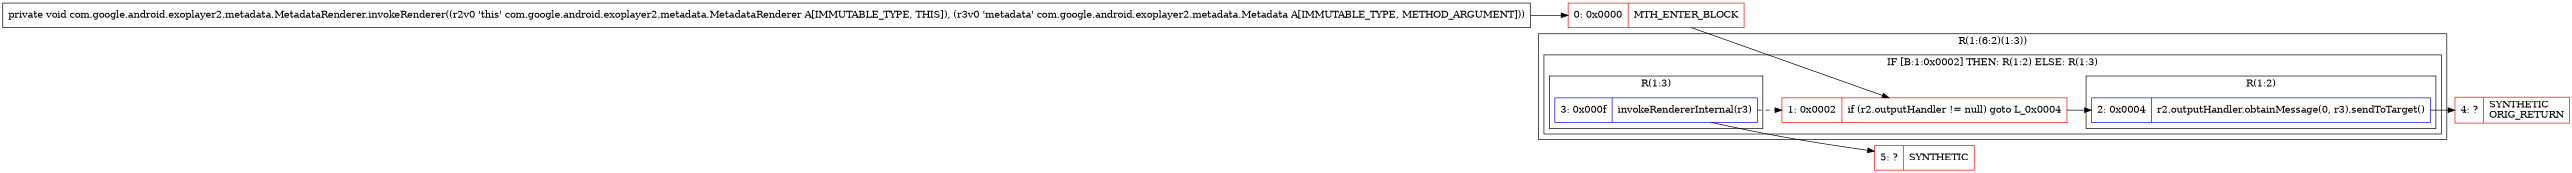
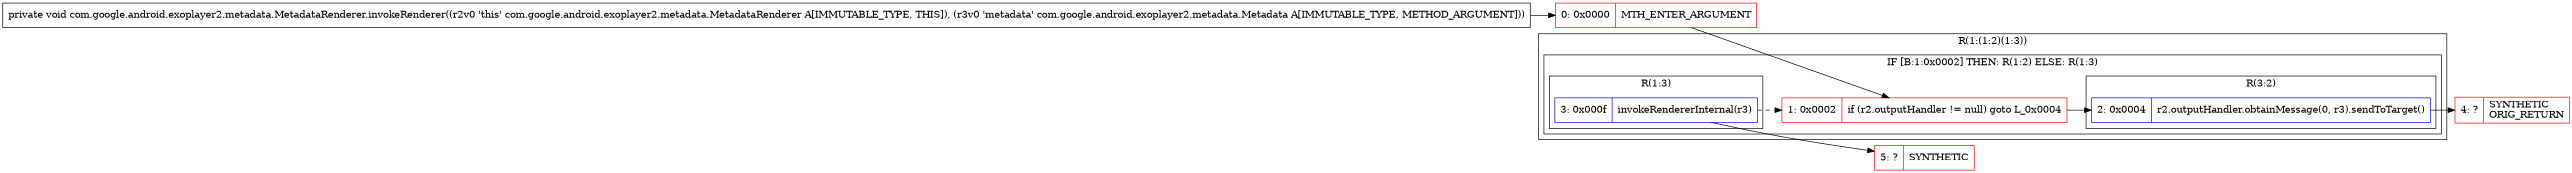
(1686, 15) -> (1686, 15)
(1993, 42) -> (1993, 42)
(2261, 84) -> (2261, 84)
